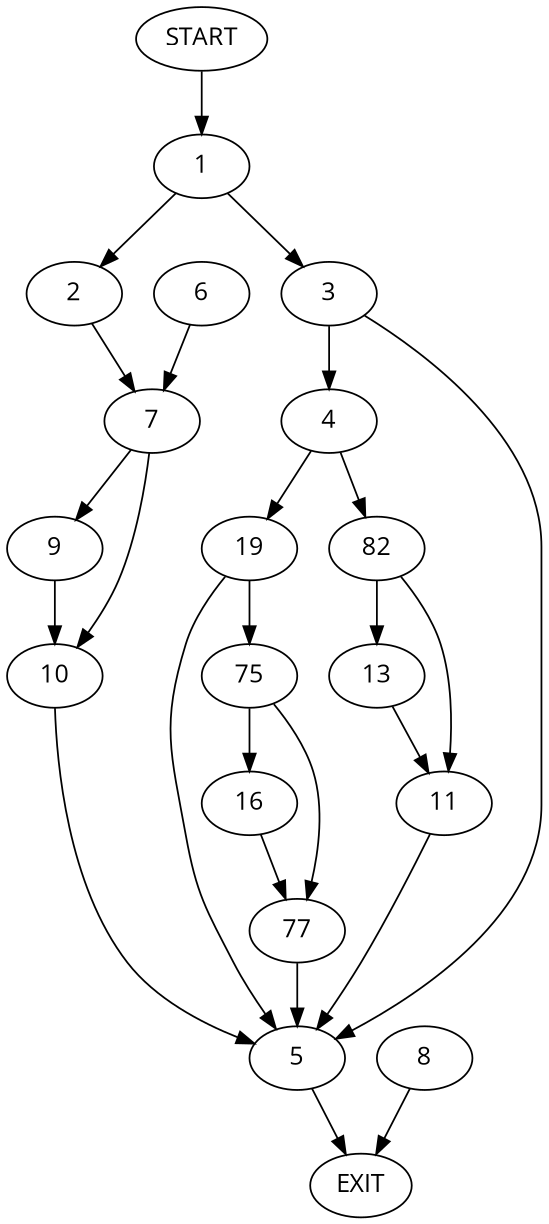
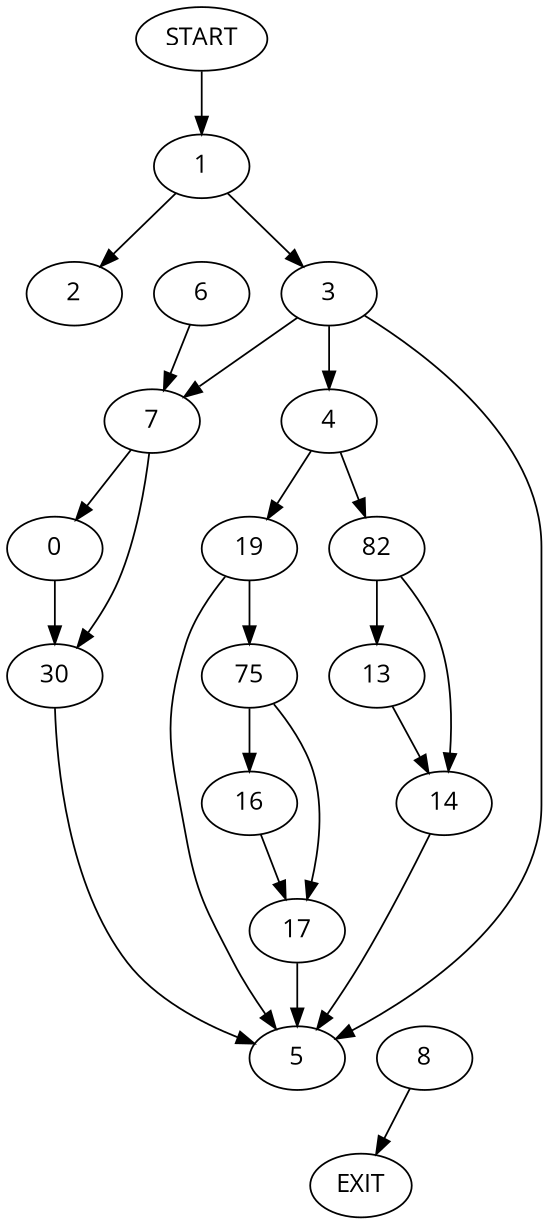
(108, 350) -> (248, 352)
(55, 549) -> (55, 549)
(55, 676) -> (55, 676)
(444, 803) -> (444, 803)
(297, 931) -> (297, 931)
(325, 1114) -> none
